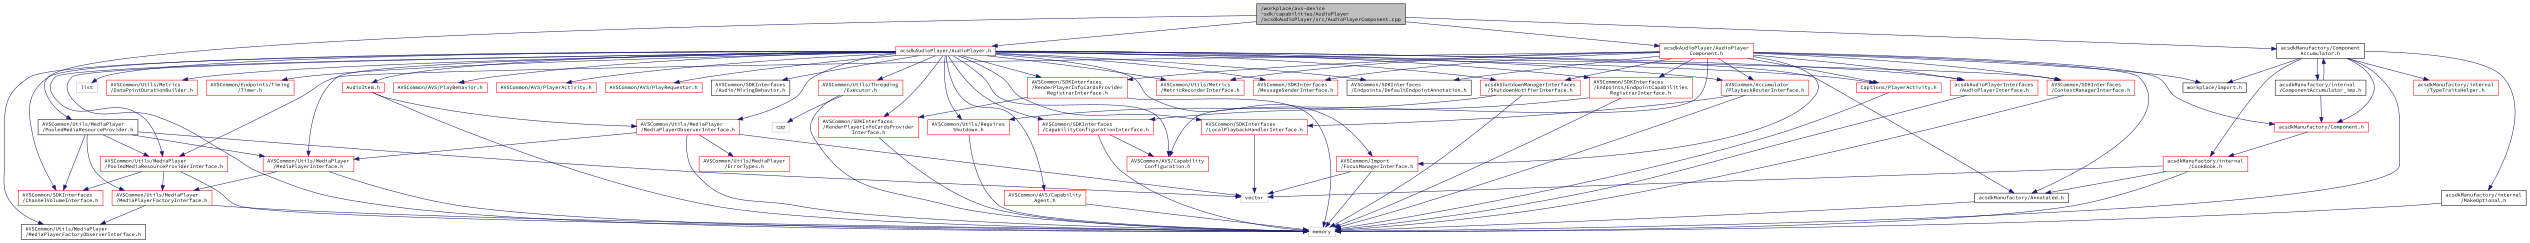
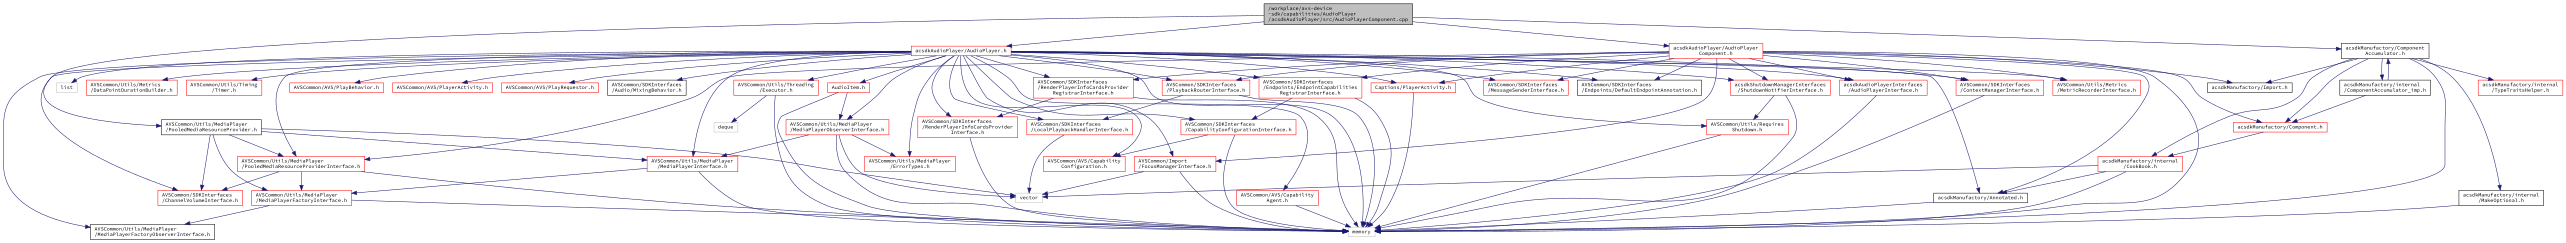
(250, 88) -> (224, 88)
(1765, 88) -> (1206, 88)
(2215, 88) -> (2250, 88)
none -> (919, 97)
(1476, 111) -> (2042, 208)
(781, 127) -> (726, 127)
